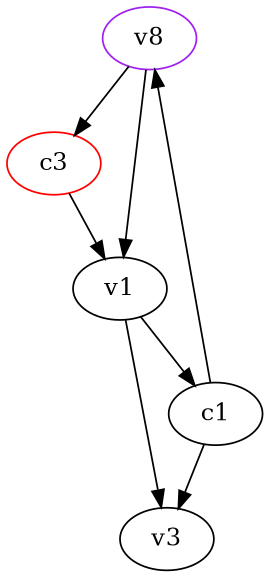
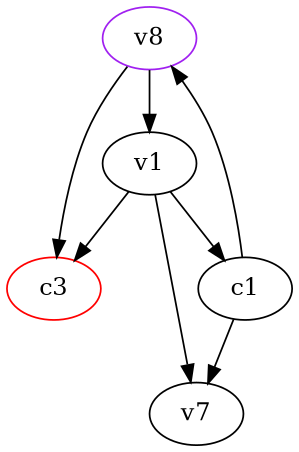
(83, 218) -> (107, 219)
(167, 539) -> (196, 414)
